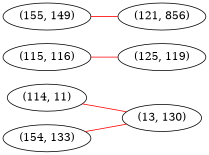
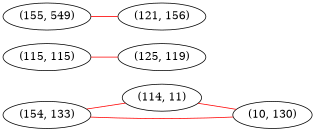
(47, 17) -> (47, 17)
(162, 17) -> (162, 17)
(47, 57) -> (47, 57)
none -> (106, 106)
(162, 118) -> (272, 115)
